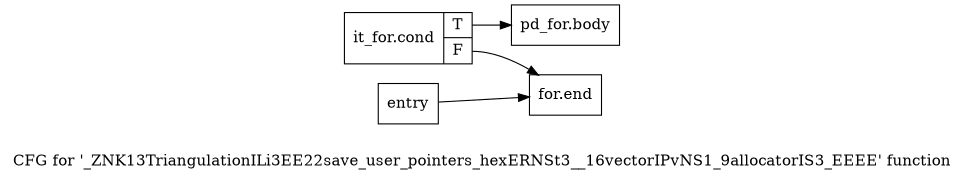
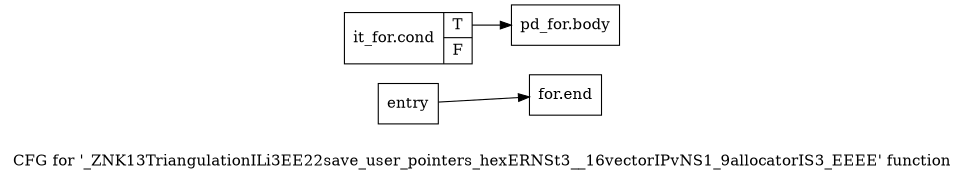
(502, 57) -> none
